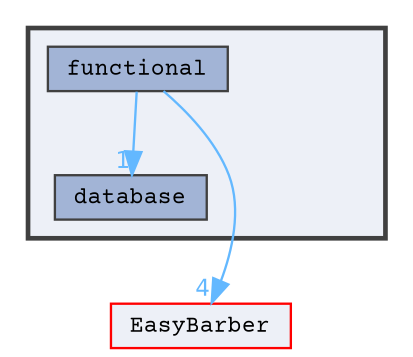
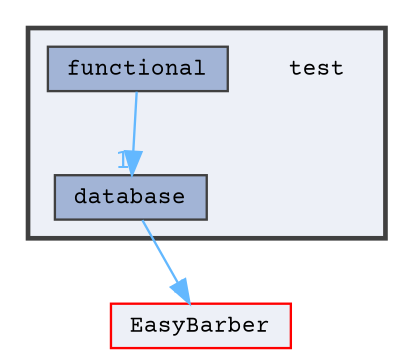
none -> (318, 69)
(229, 176) -> (161, 253)
